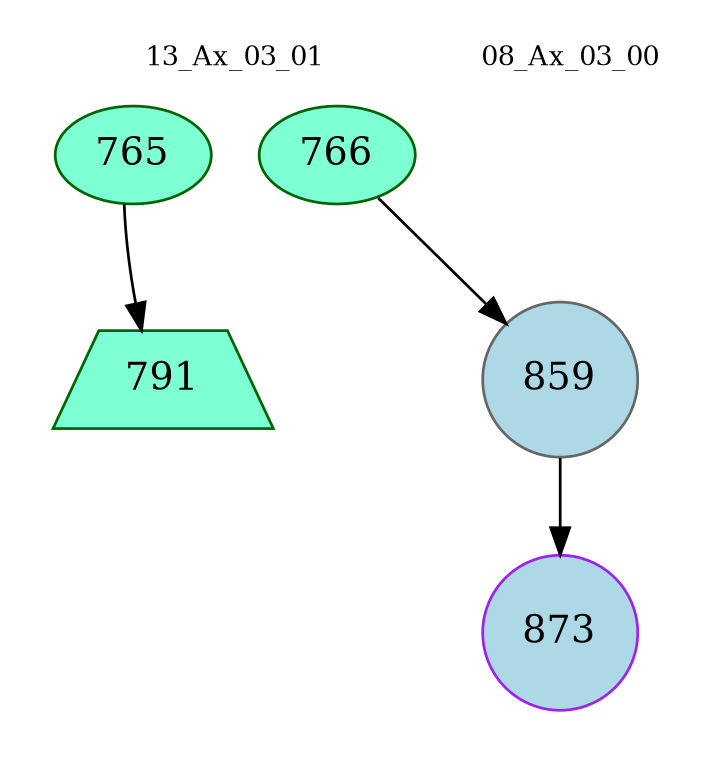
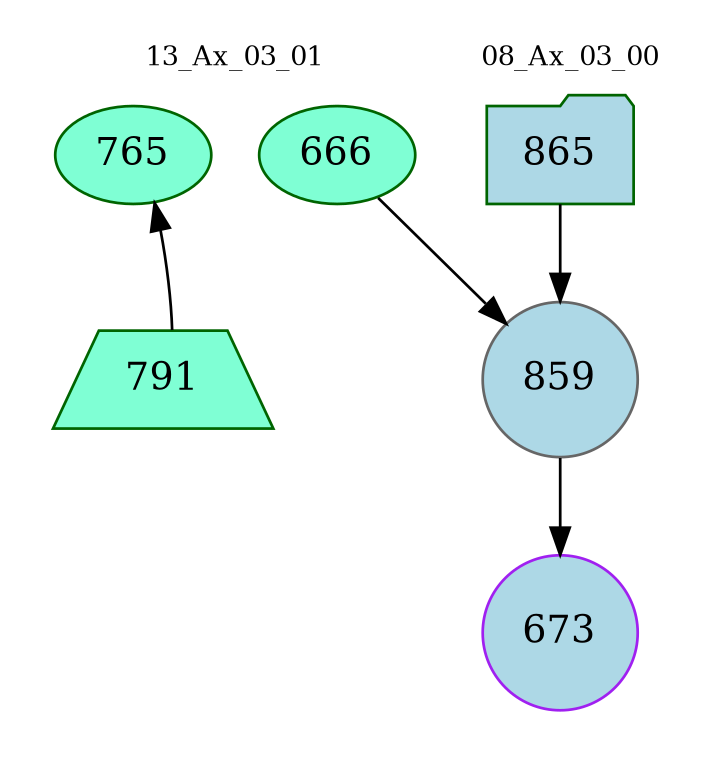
(337, 155) -> (337, 155)
none -> (560, 155)
(128, 254) -> (168, 280)
(560, 633) -> (560, 633)
